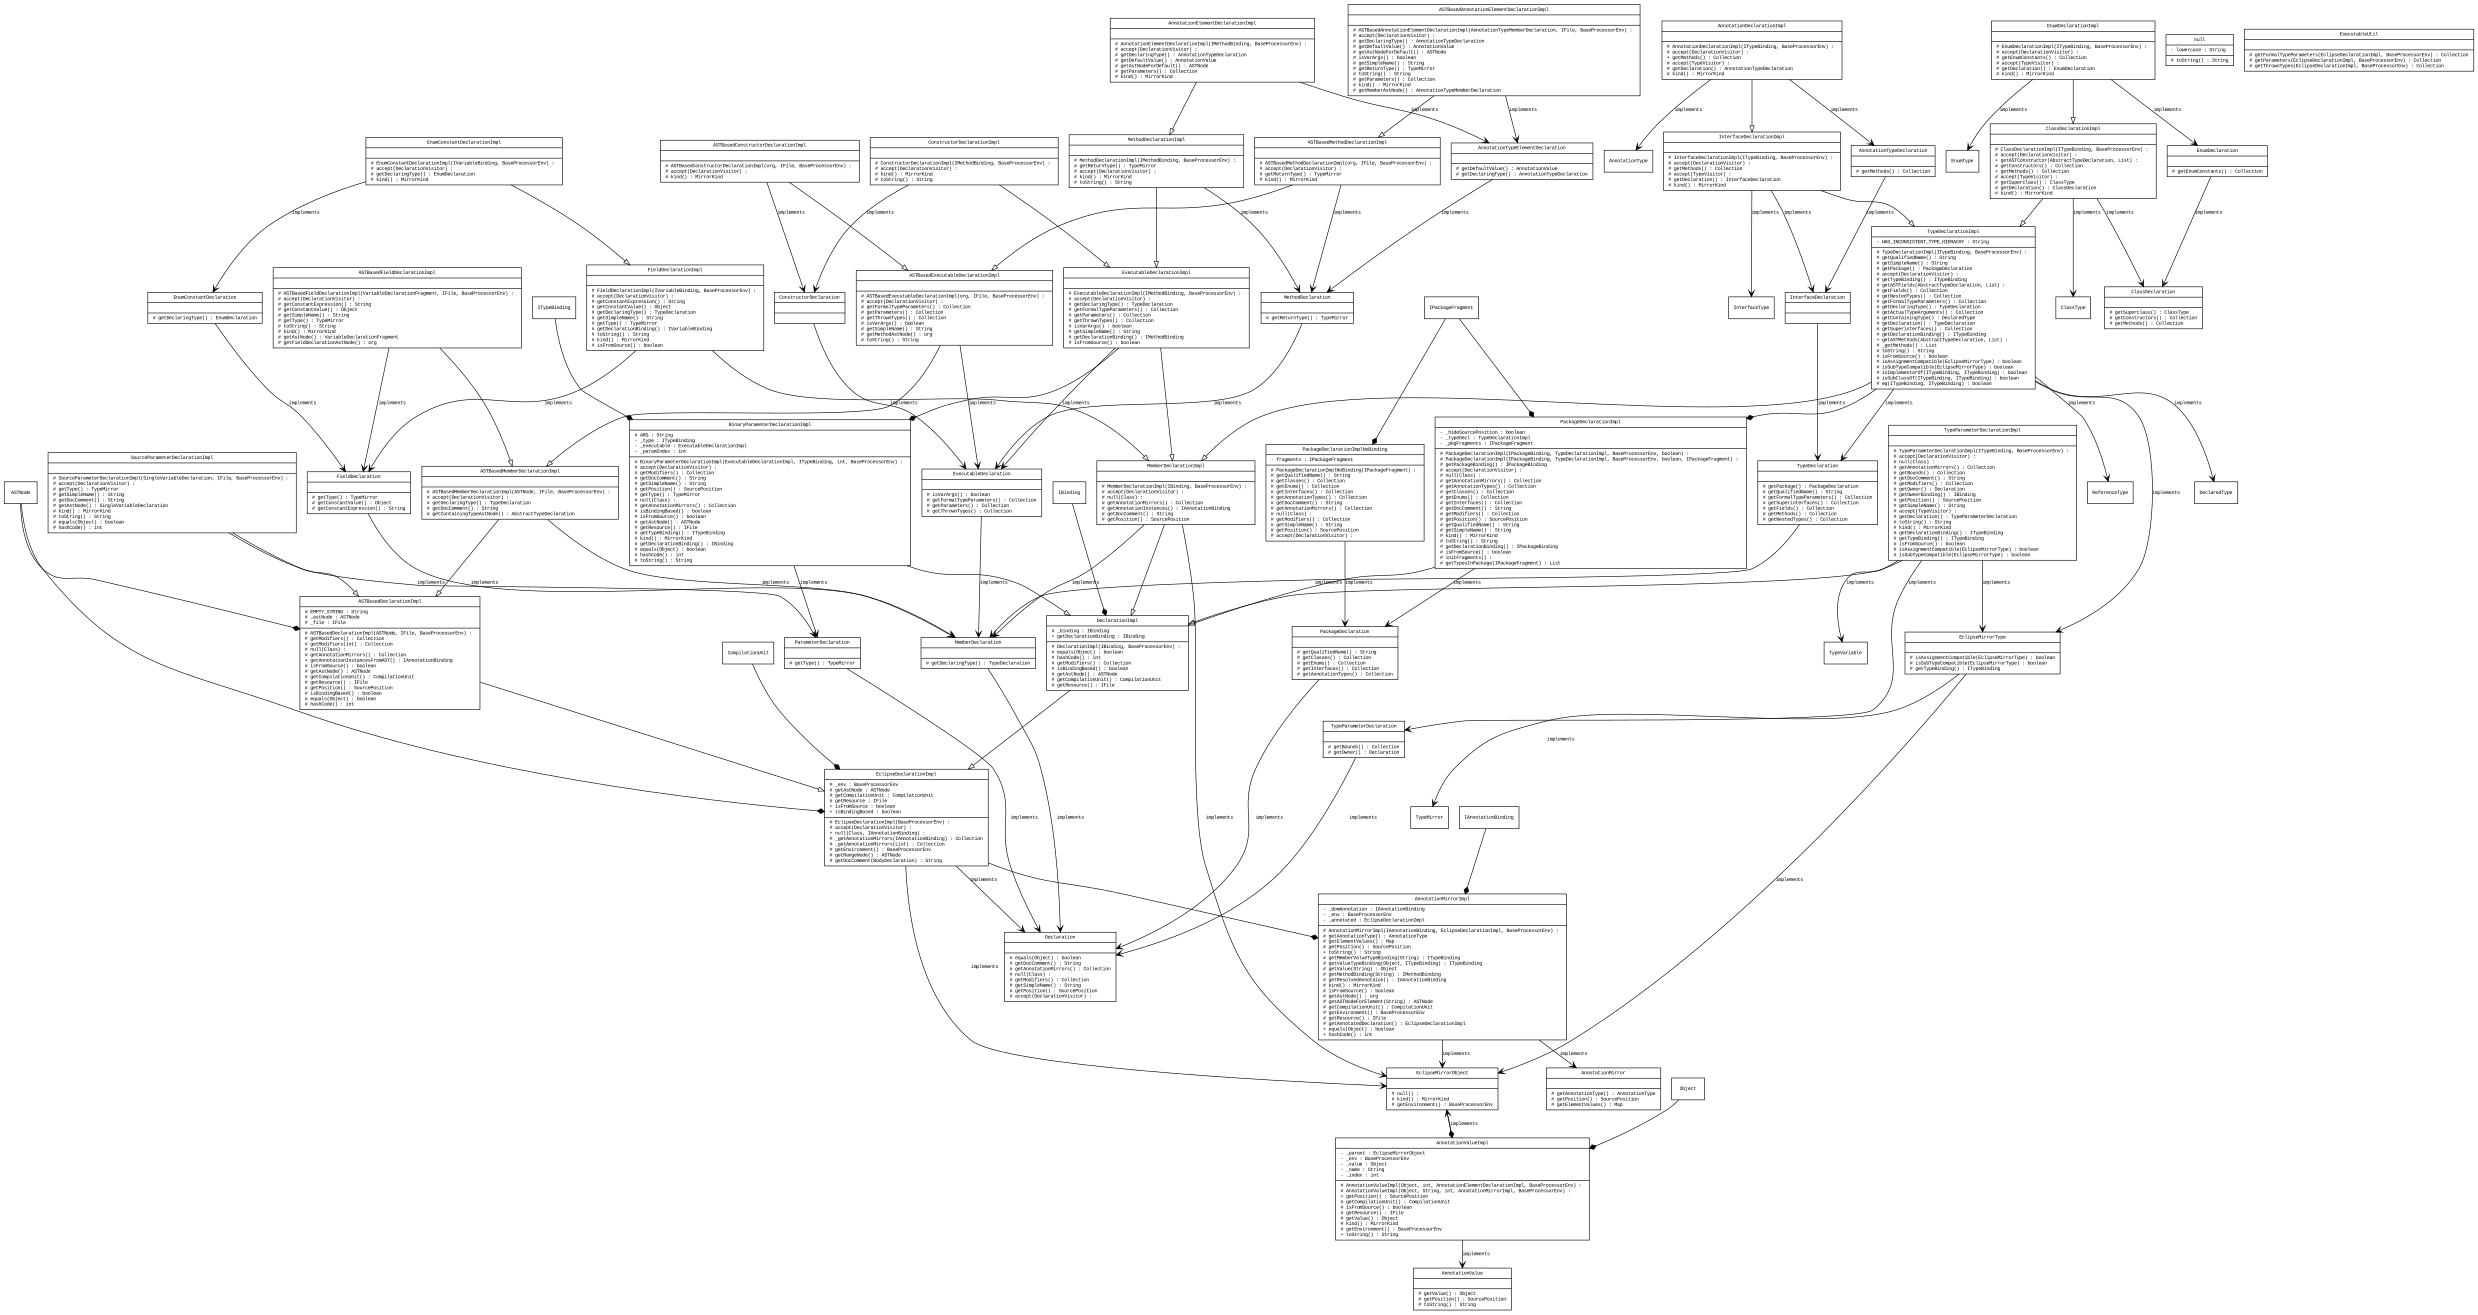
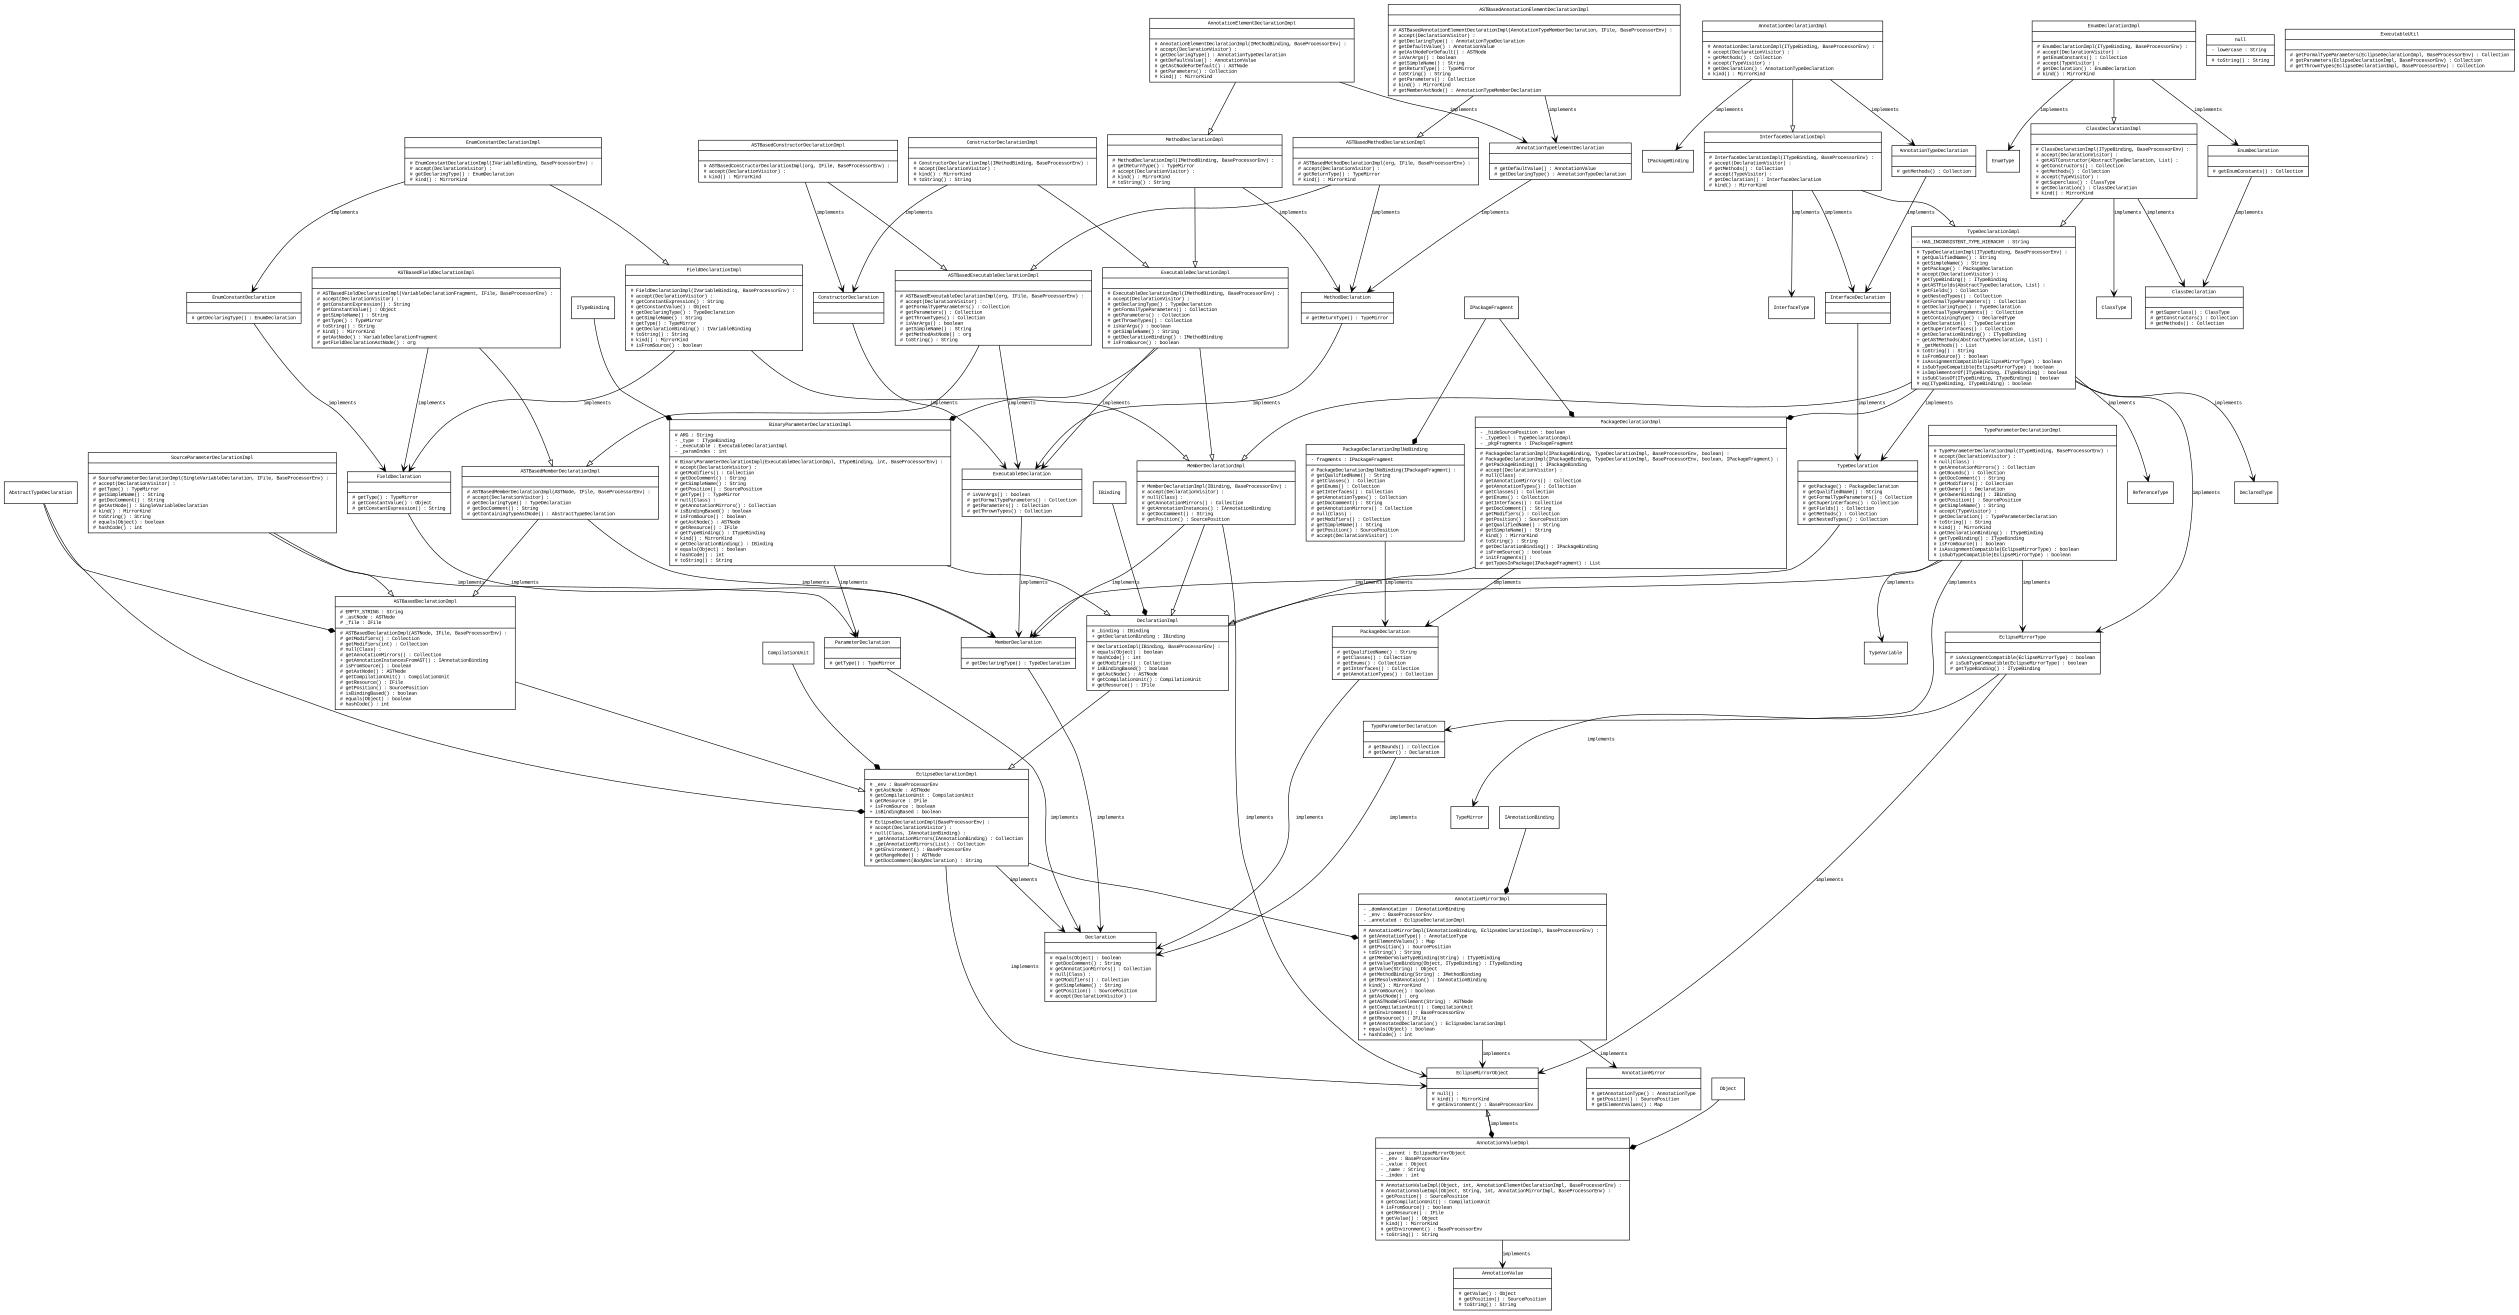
(1629, 161) -> (1668, 161)
(21, 493) -> (41, 493)
(1450, 1127) -> (1490, 1127)
